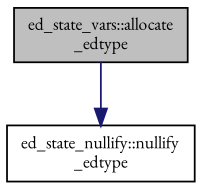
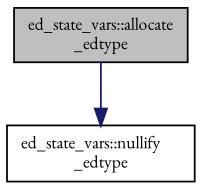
(101, 153) -> (101, 153)
